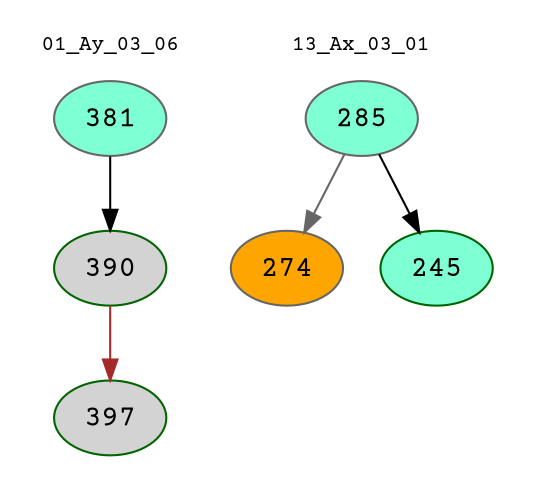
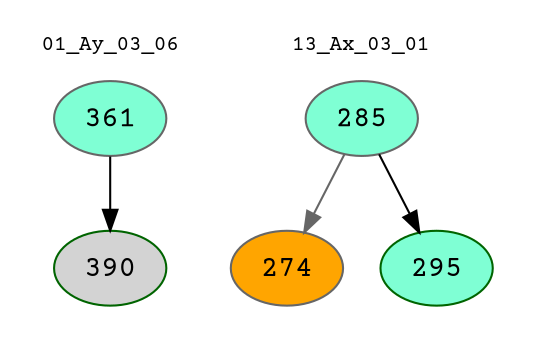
(110, 119) -> (110, 119)
(437, 268) -> (437, 268)
(110, 418) -> none
